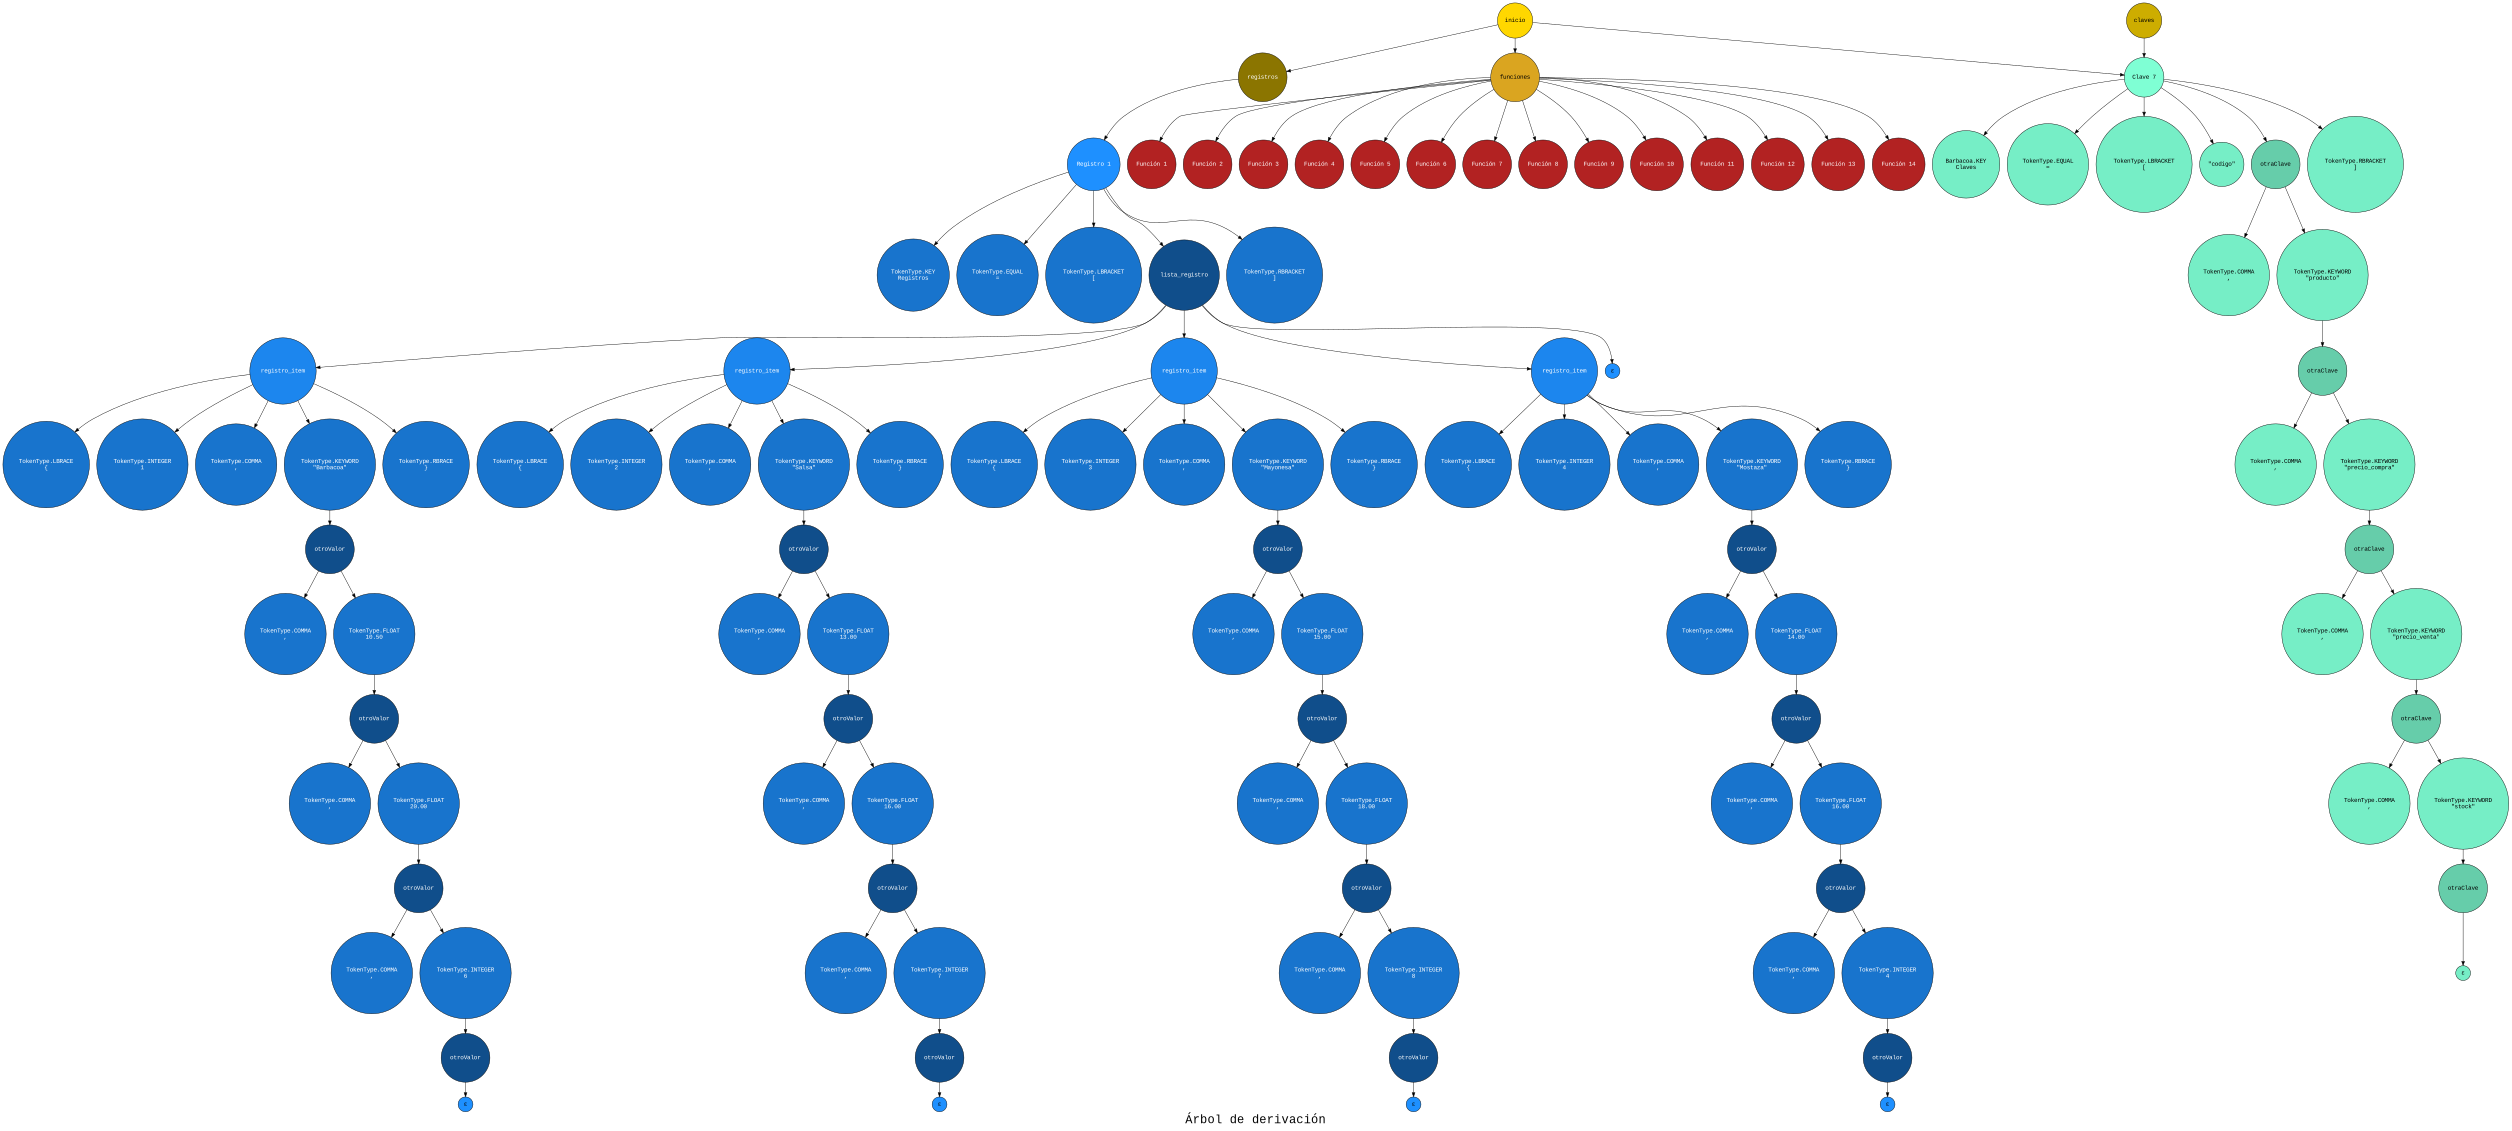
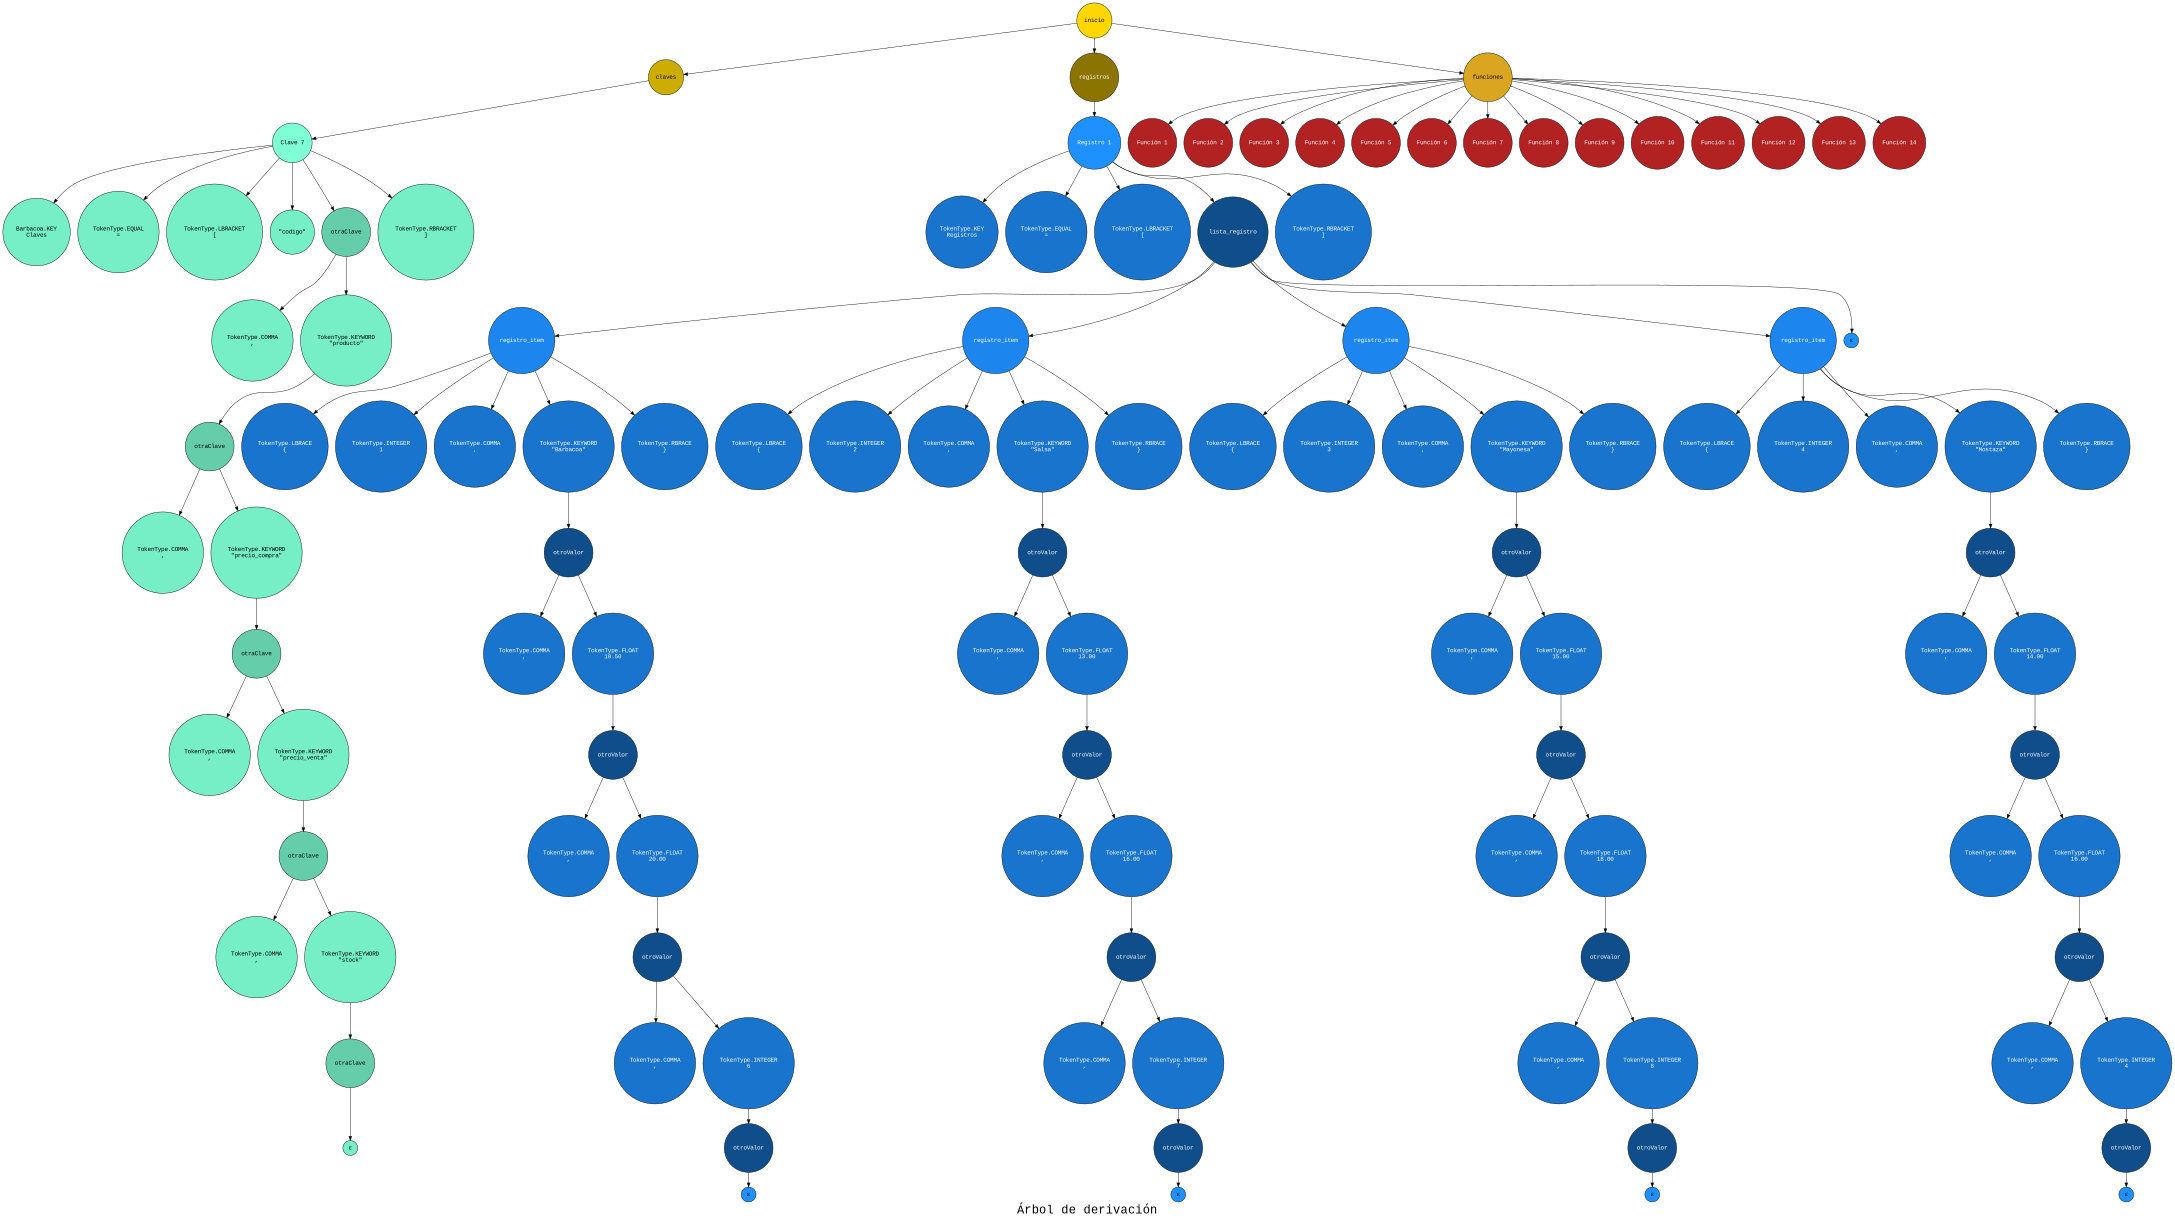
(1826, 49) -> (882, 49)
